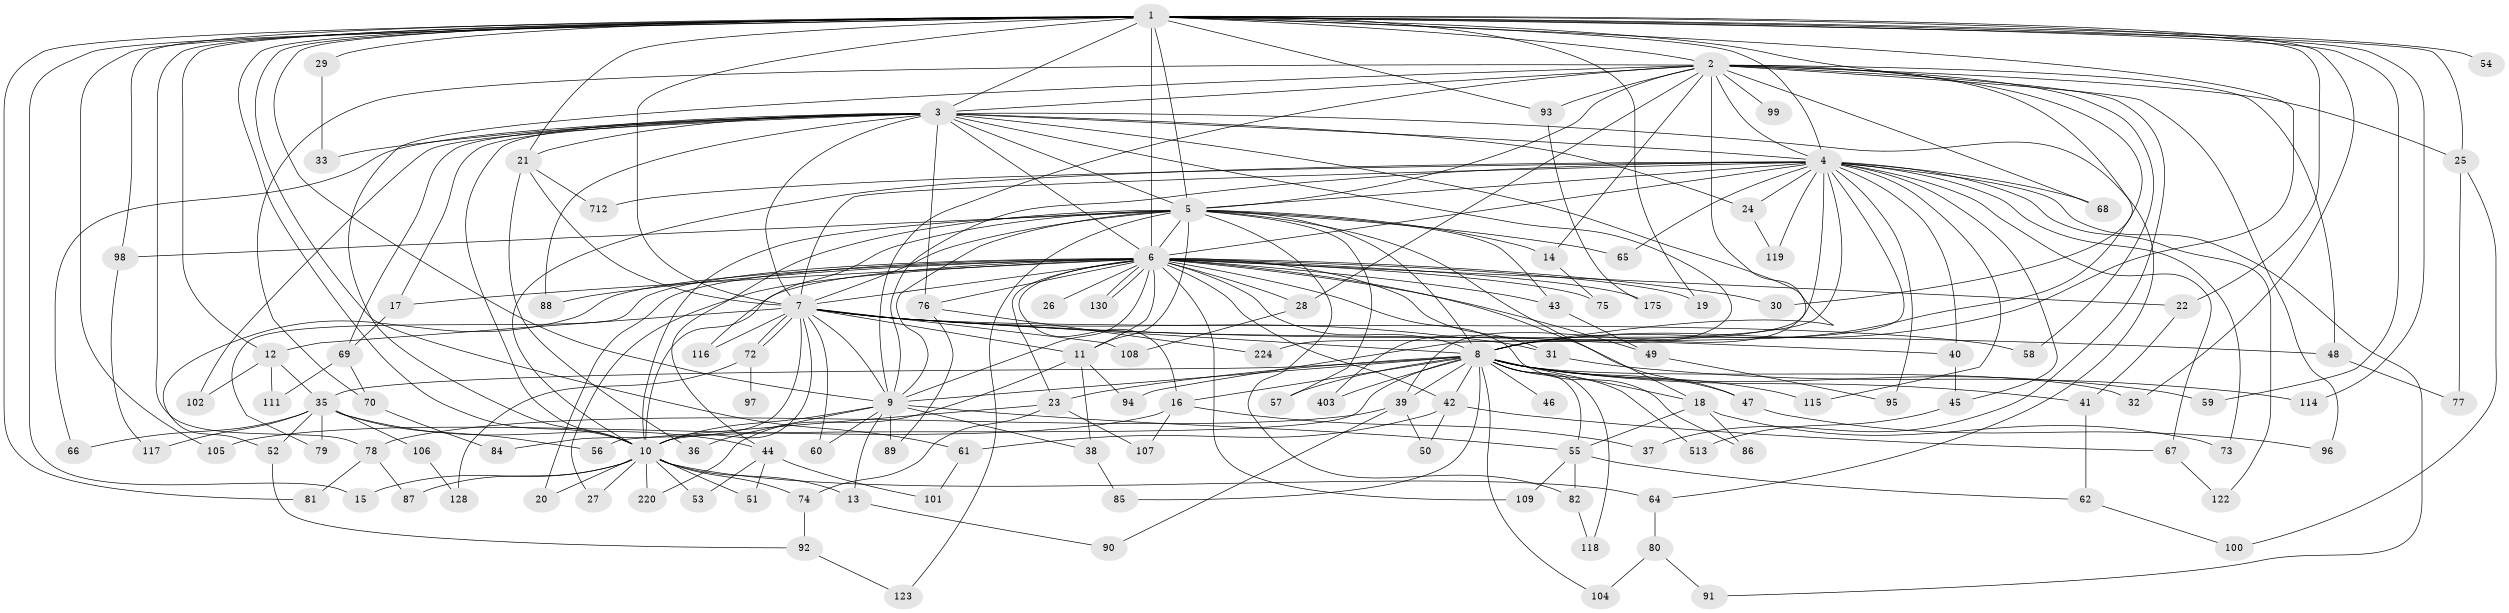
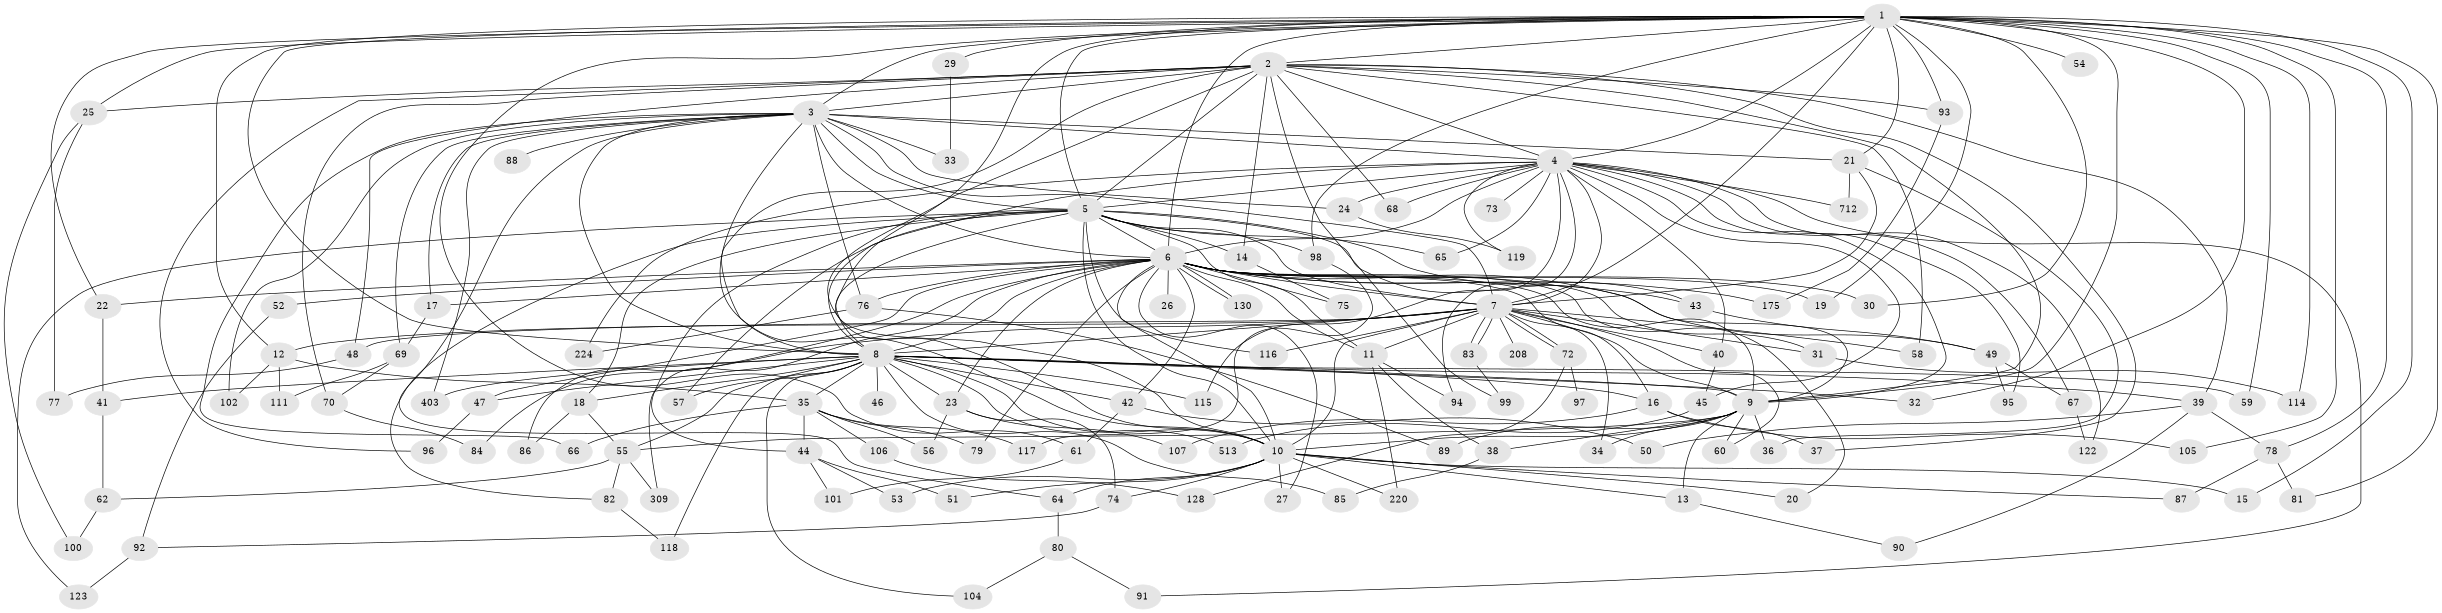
(975, 183) -> none
(847, 270) -> none
(1302, 307) -> none
(1130, 355) -> (1519, 355)
none -> (1469, 355)
(298, 427) -> none
(2000, 428) -> none
(1810, 437) -> (2037, 382)
none -> (1598, 452)
(1525, 500) -> (660, 500)
